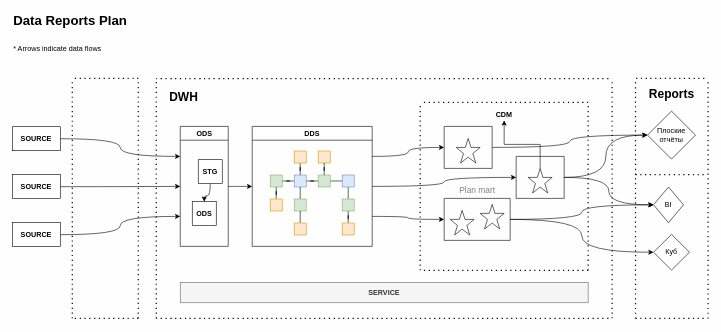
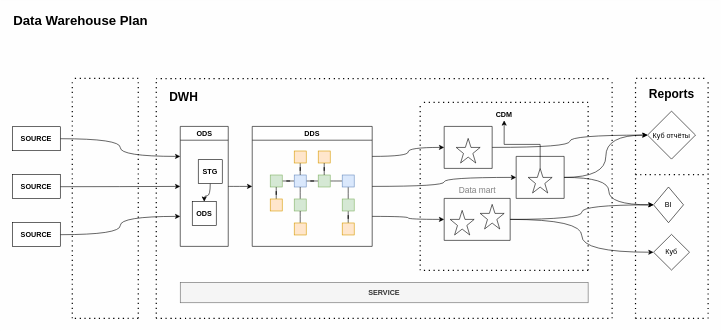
(71, 21) -> (79, 21)
(72, 48) -> none
(672, 135) -> (672, 135)
(478, 190) -> (478, 190)
